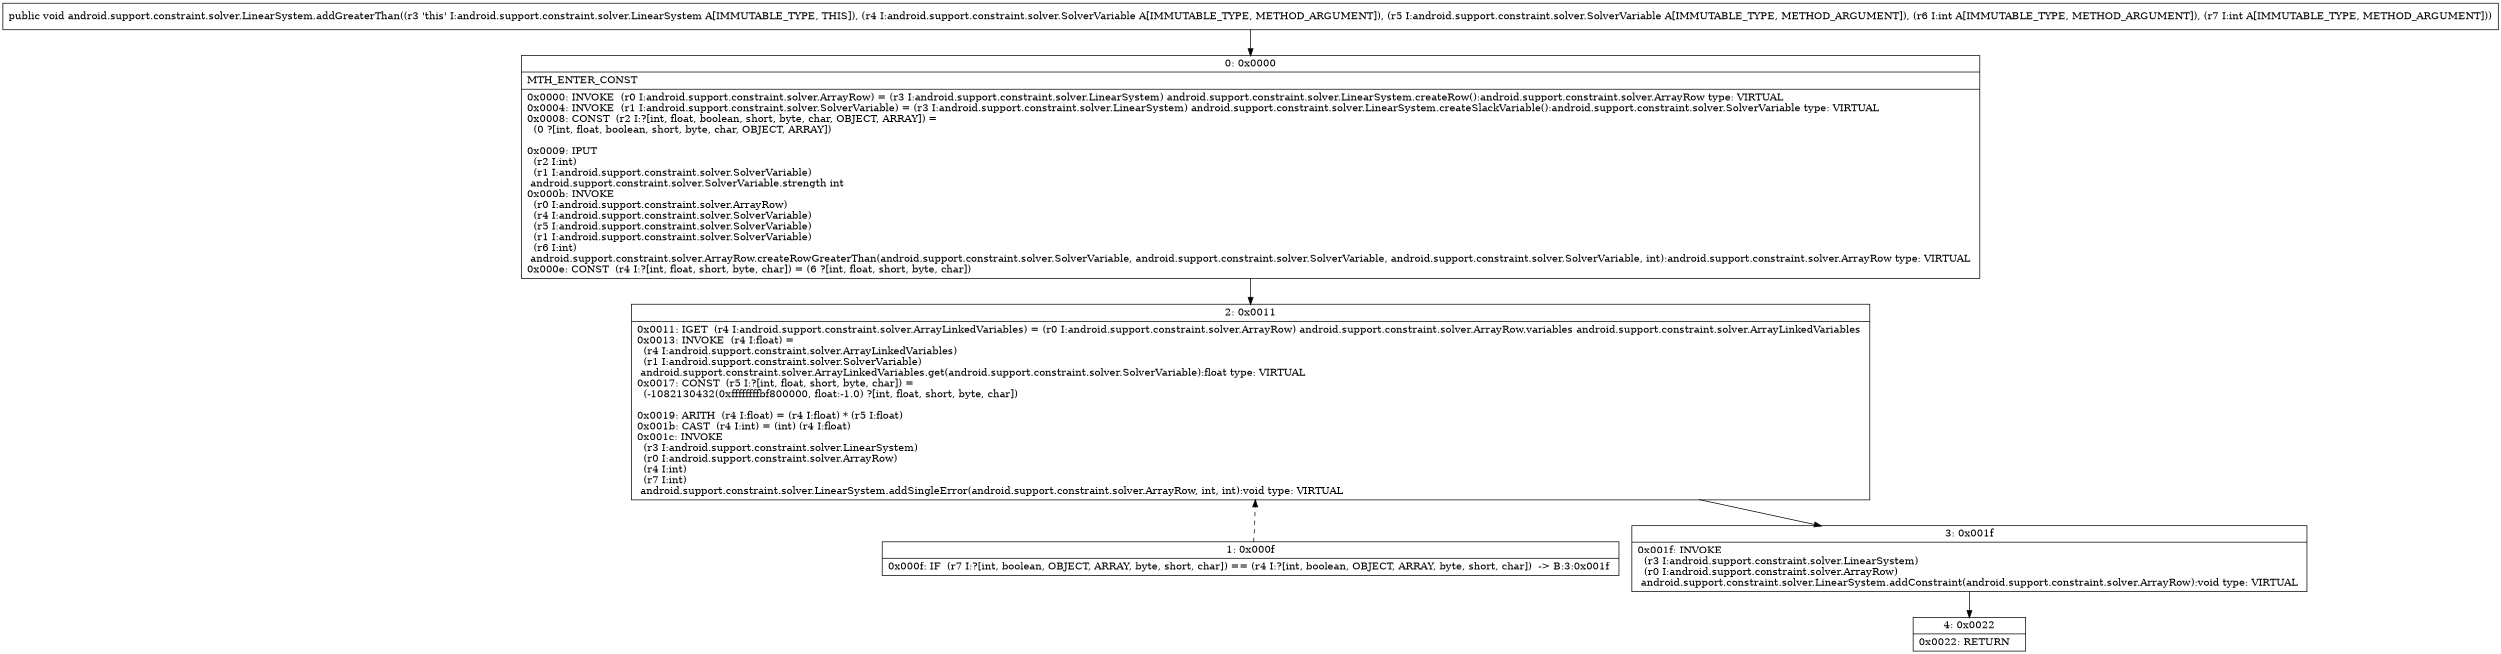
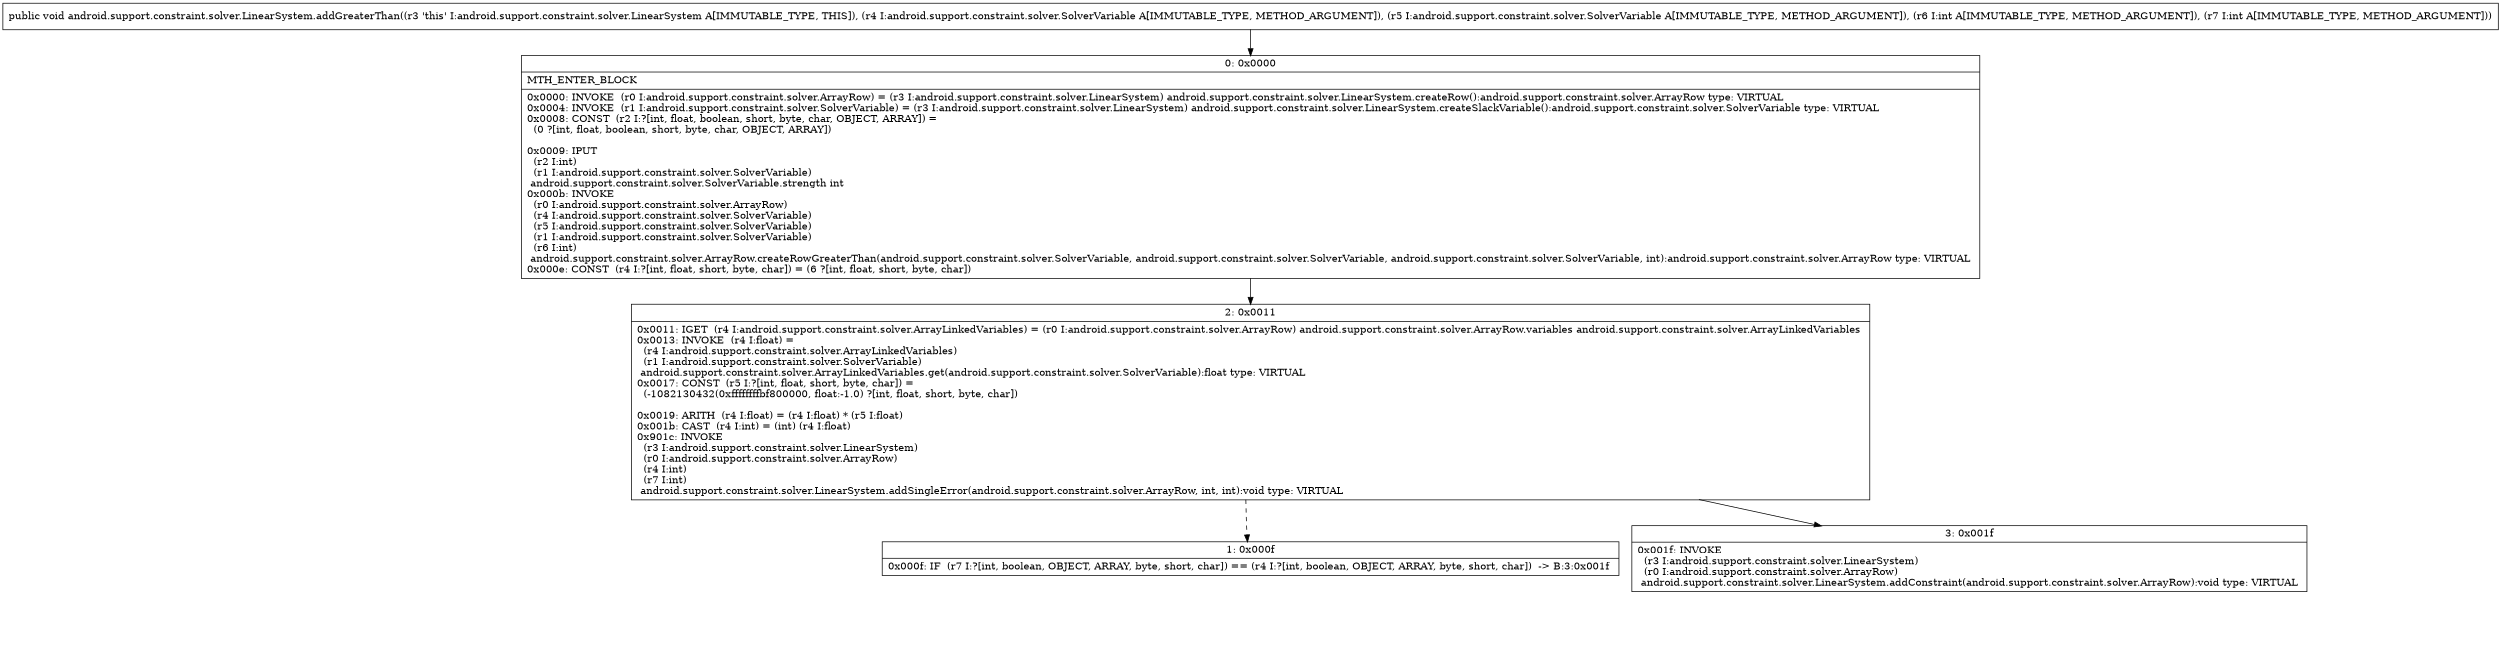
(582, 80) -> (582, 80)
(684, 437) -> (684, 437)
(1255, 524) -> (1246, 517)
(1969, 634) -> none
